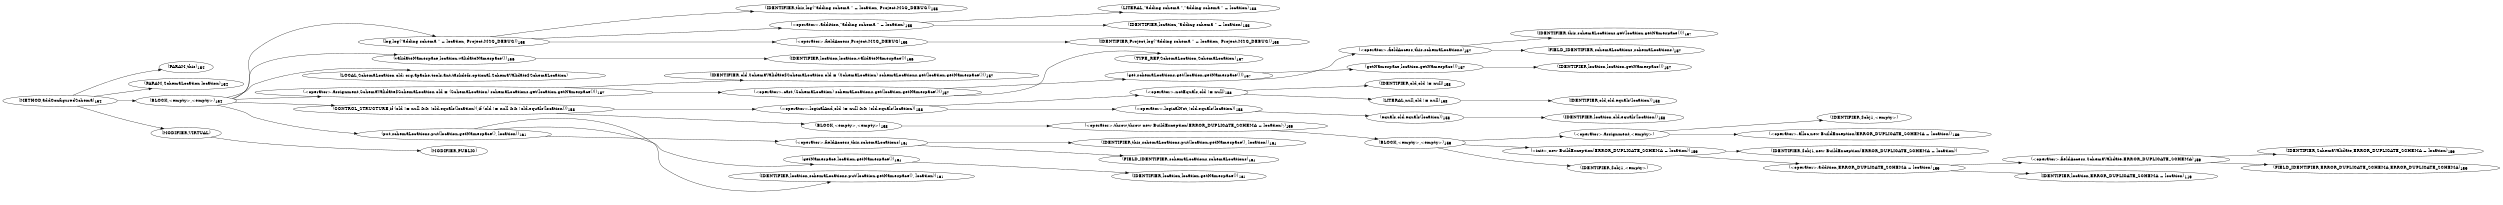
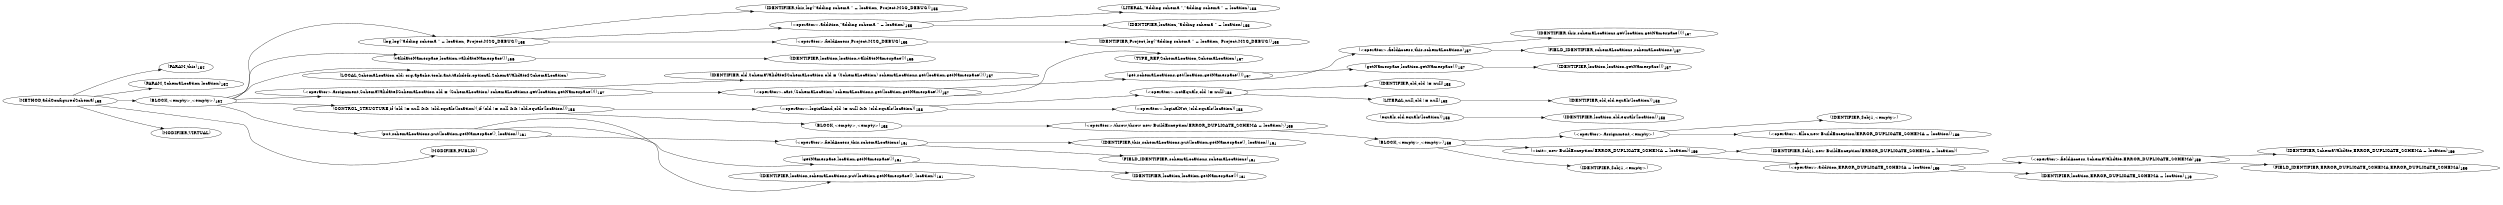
(98, 100) -> (98, 100)
(1310, 114) -> none
(314, 147) -> (259, 145)
